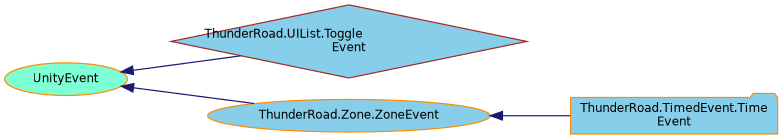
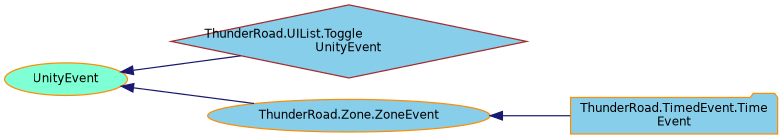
(349, 41) -> (349, 41)
